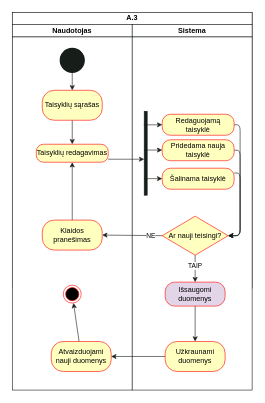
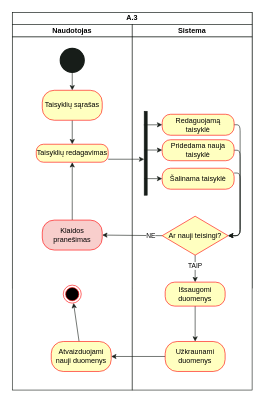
(72, 235) -> (72, 235)
(195, 294) -> (195, 294)
